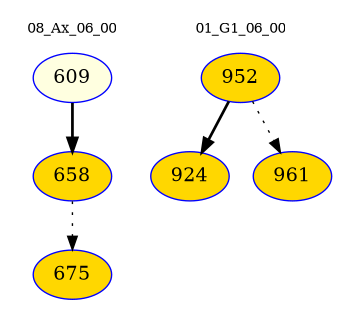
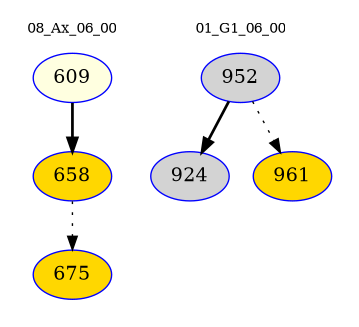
(241, 78) -> (241, 78)
(190, 176) -> (190, 176)
